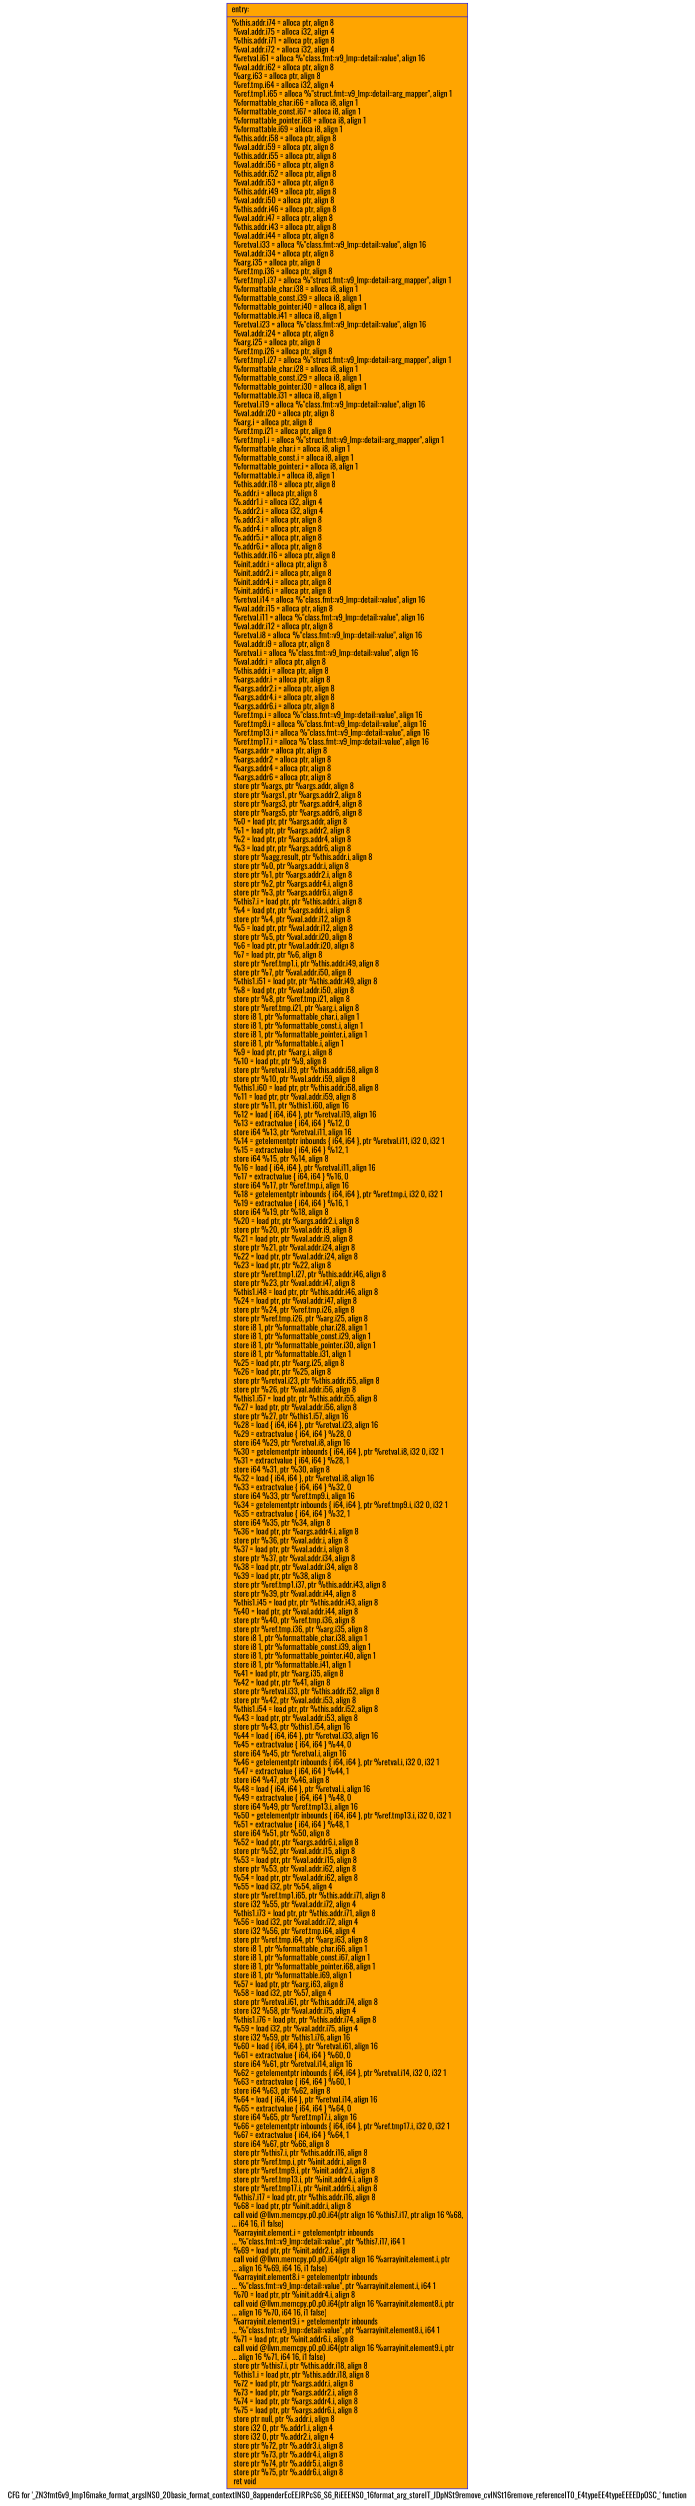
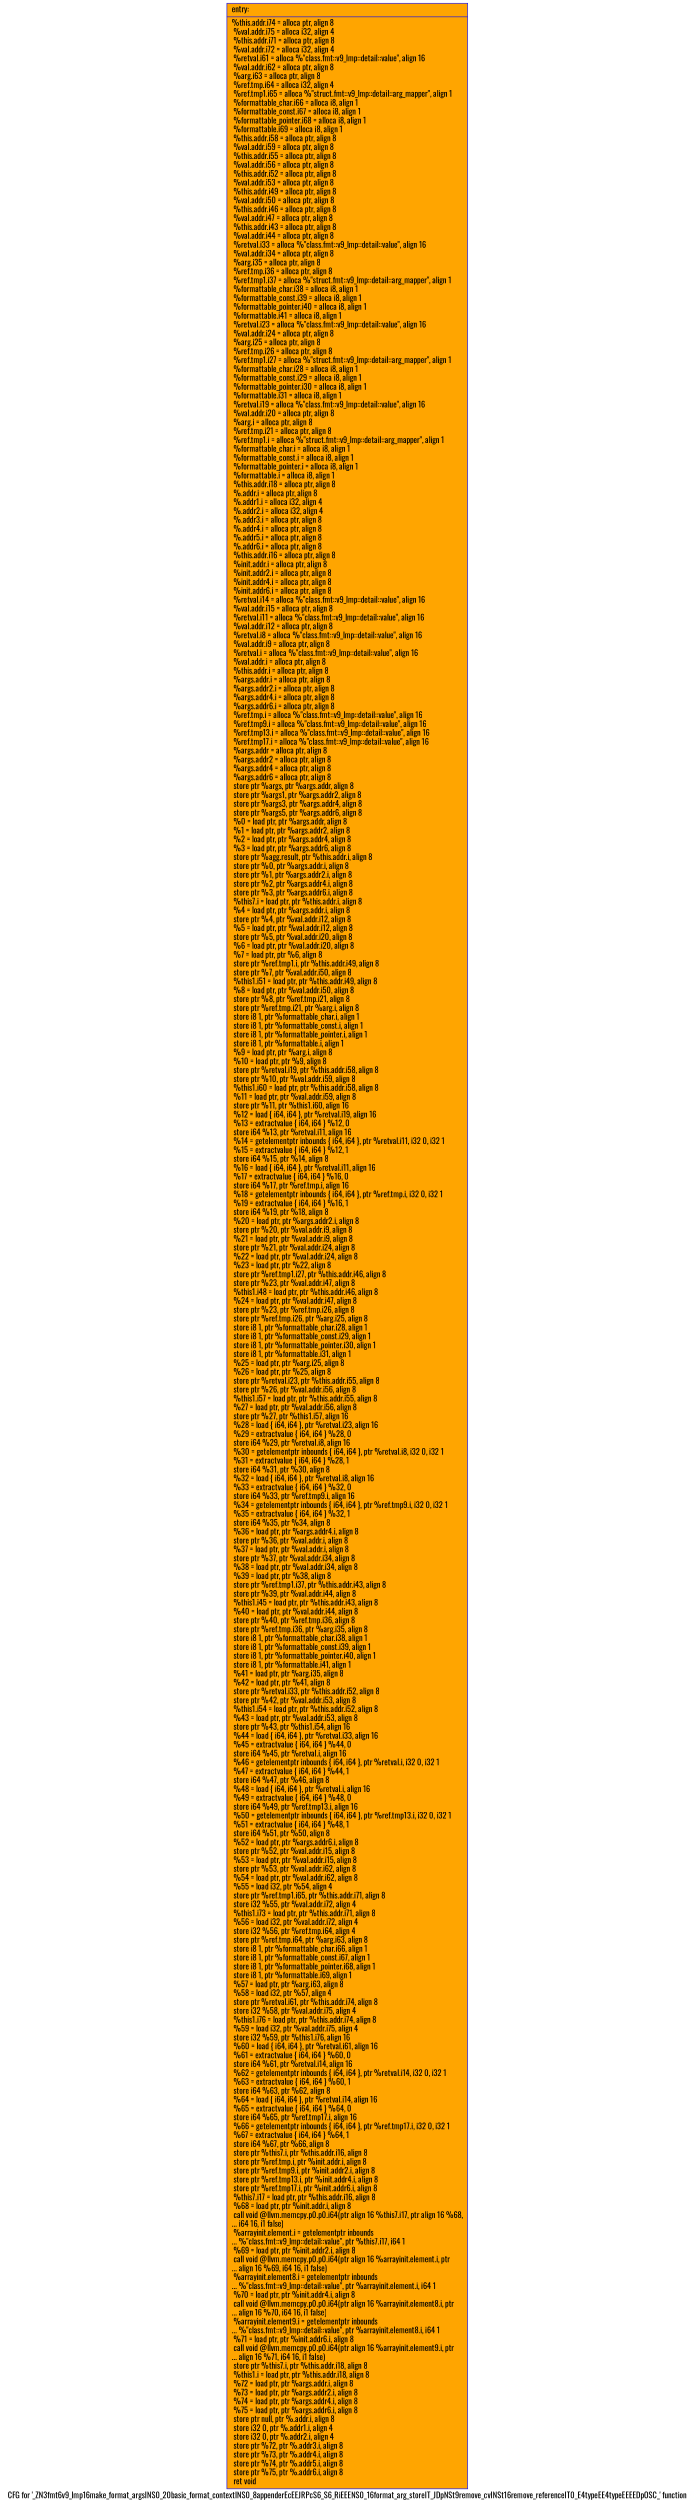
(293, 1310) -> (293, 1310)
